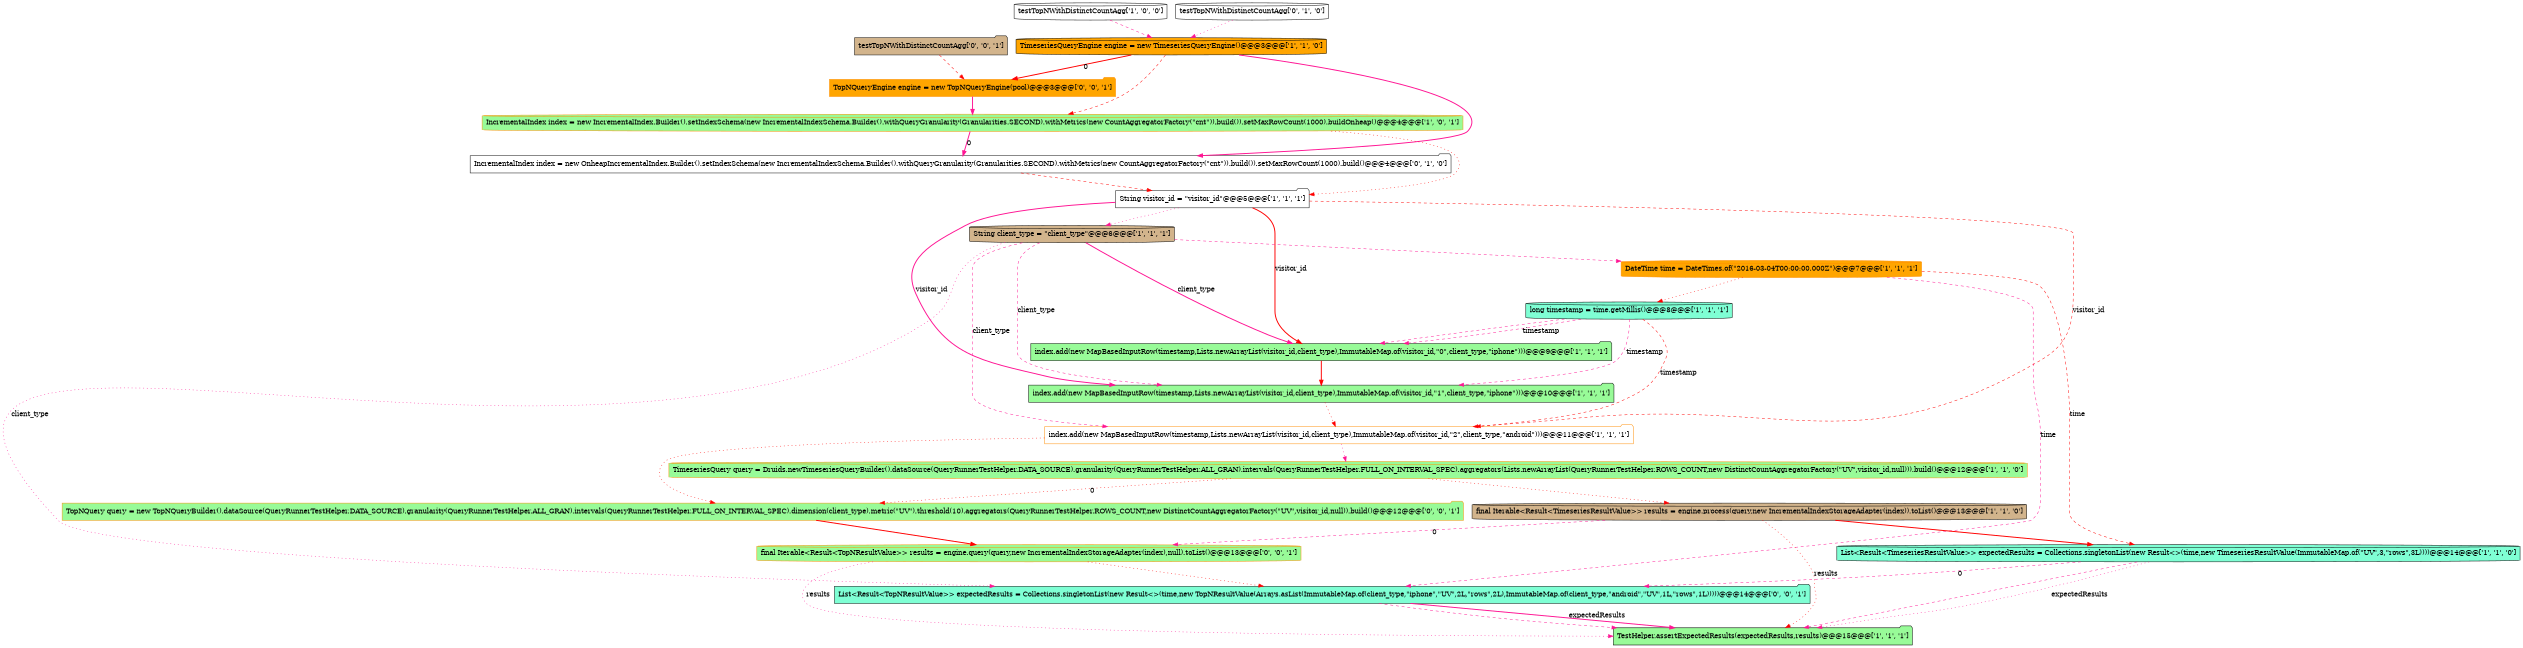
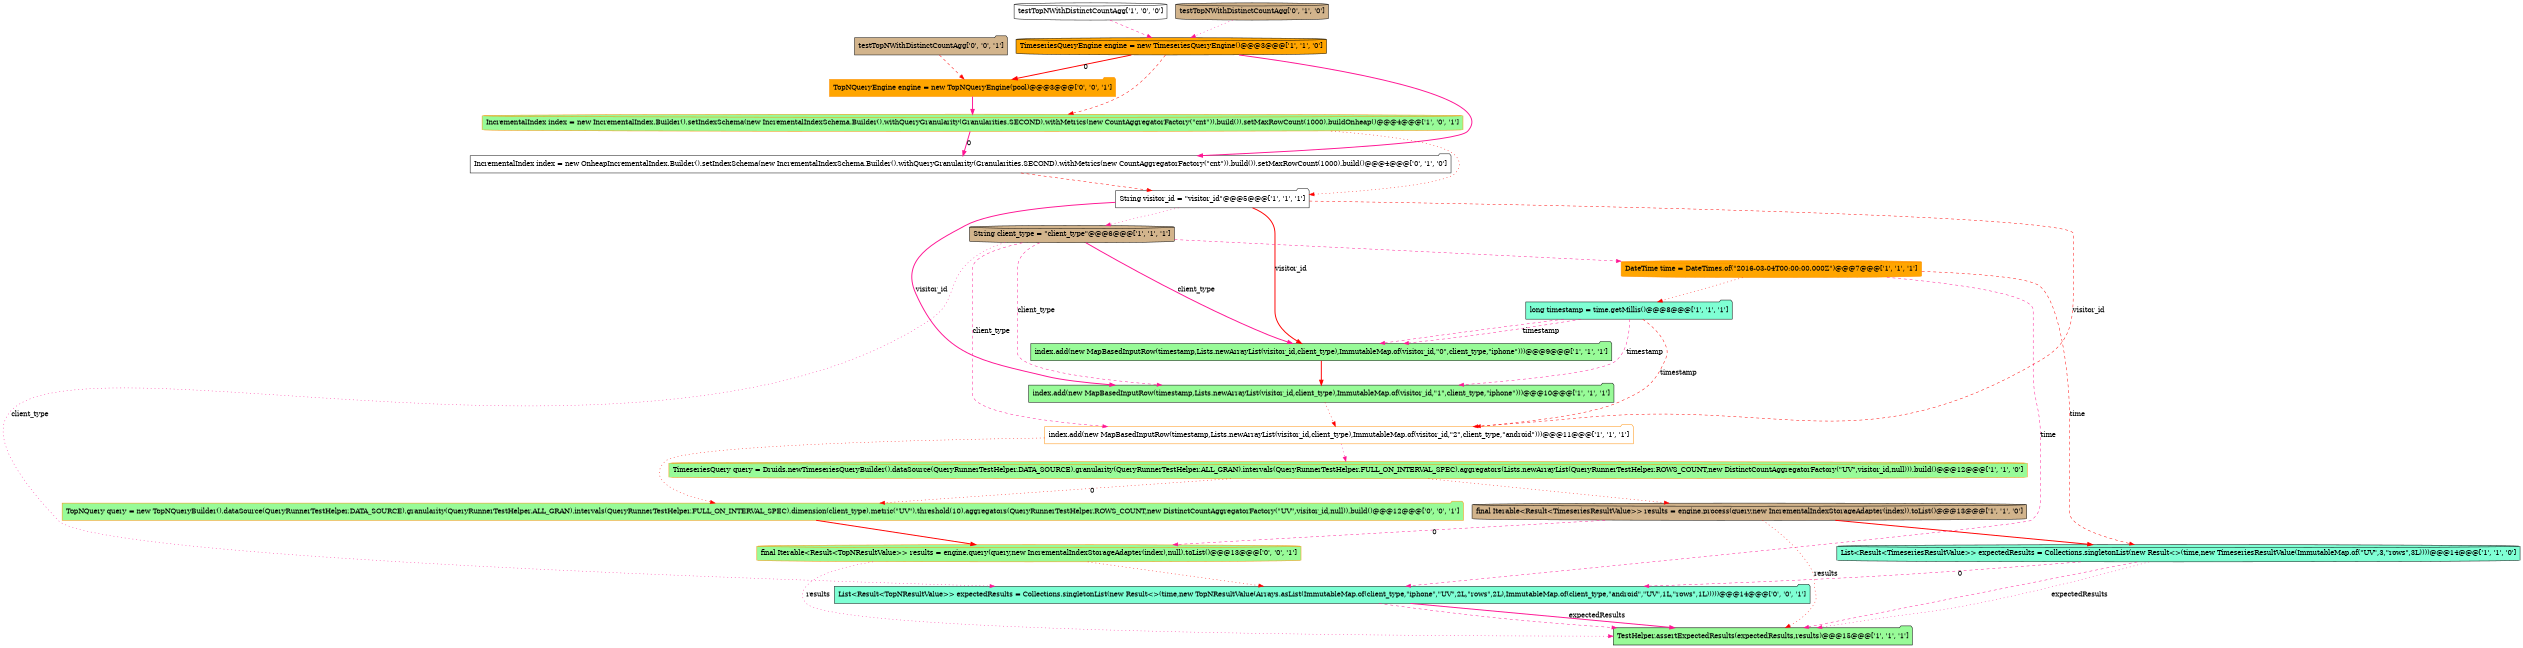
(1252, 11) -> (1252, 11)
(1629, 311) -> (1629, 311)
